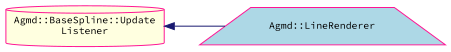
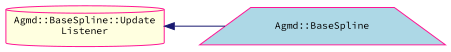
(323, 26) -> (323, 26)
